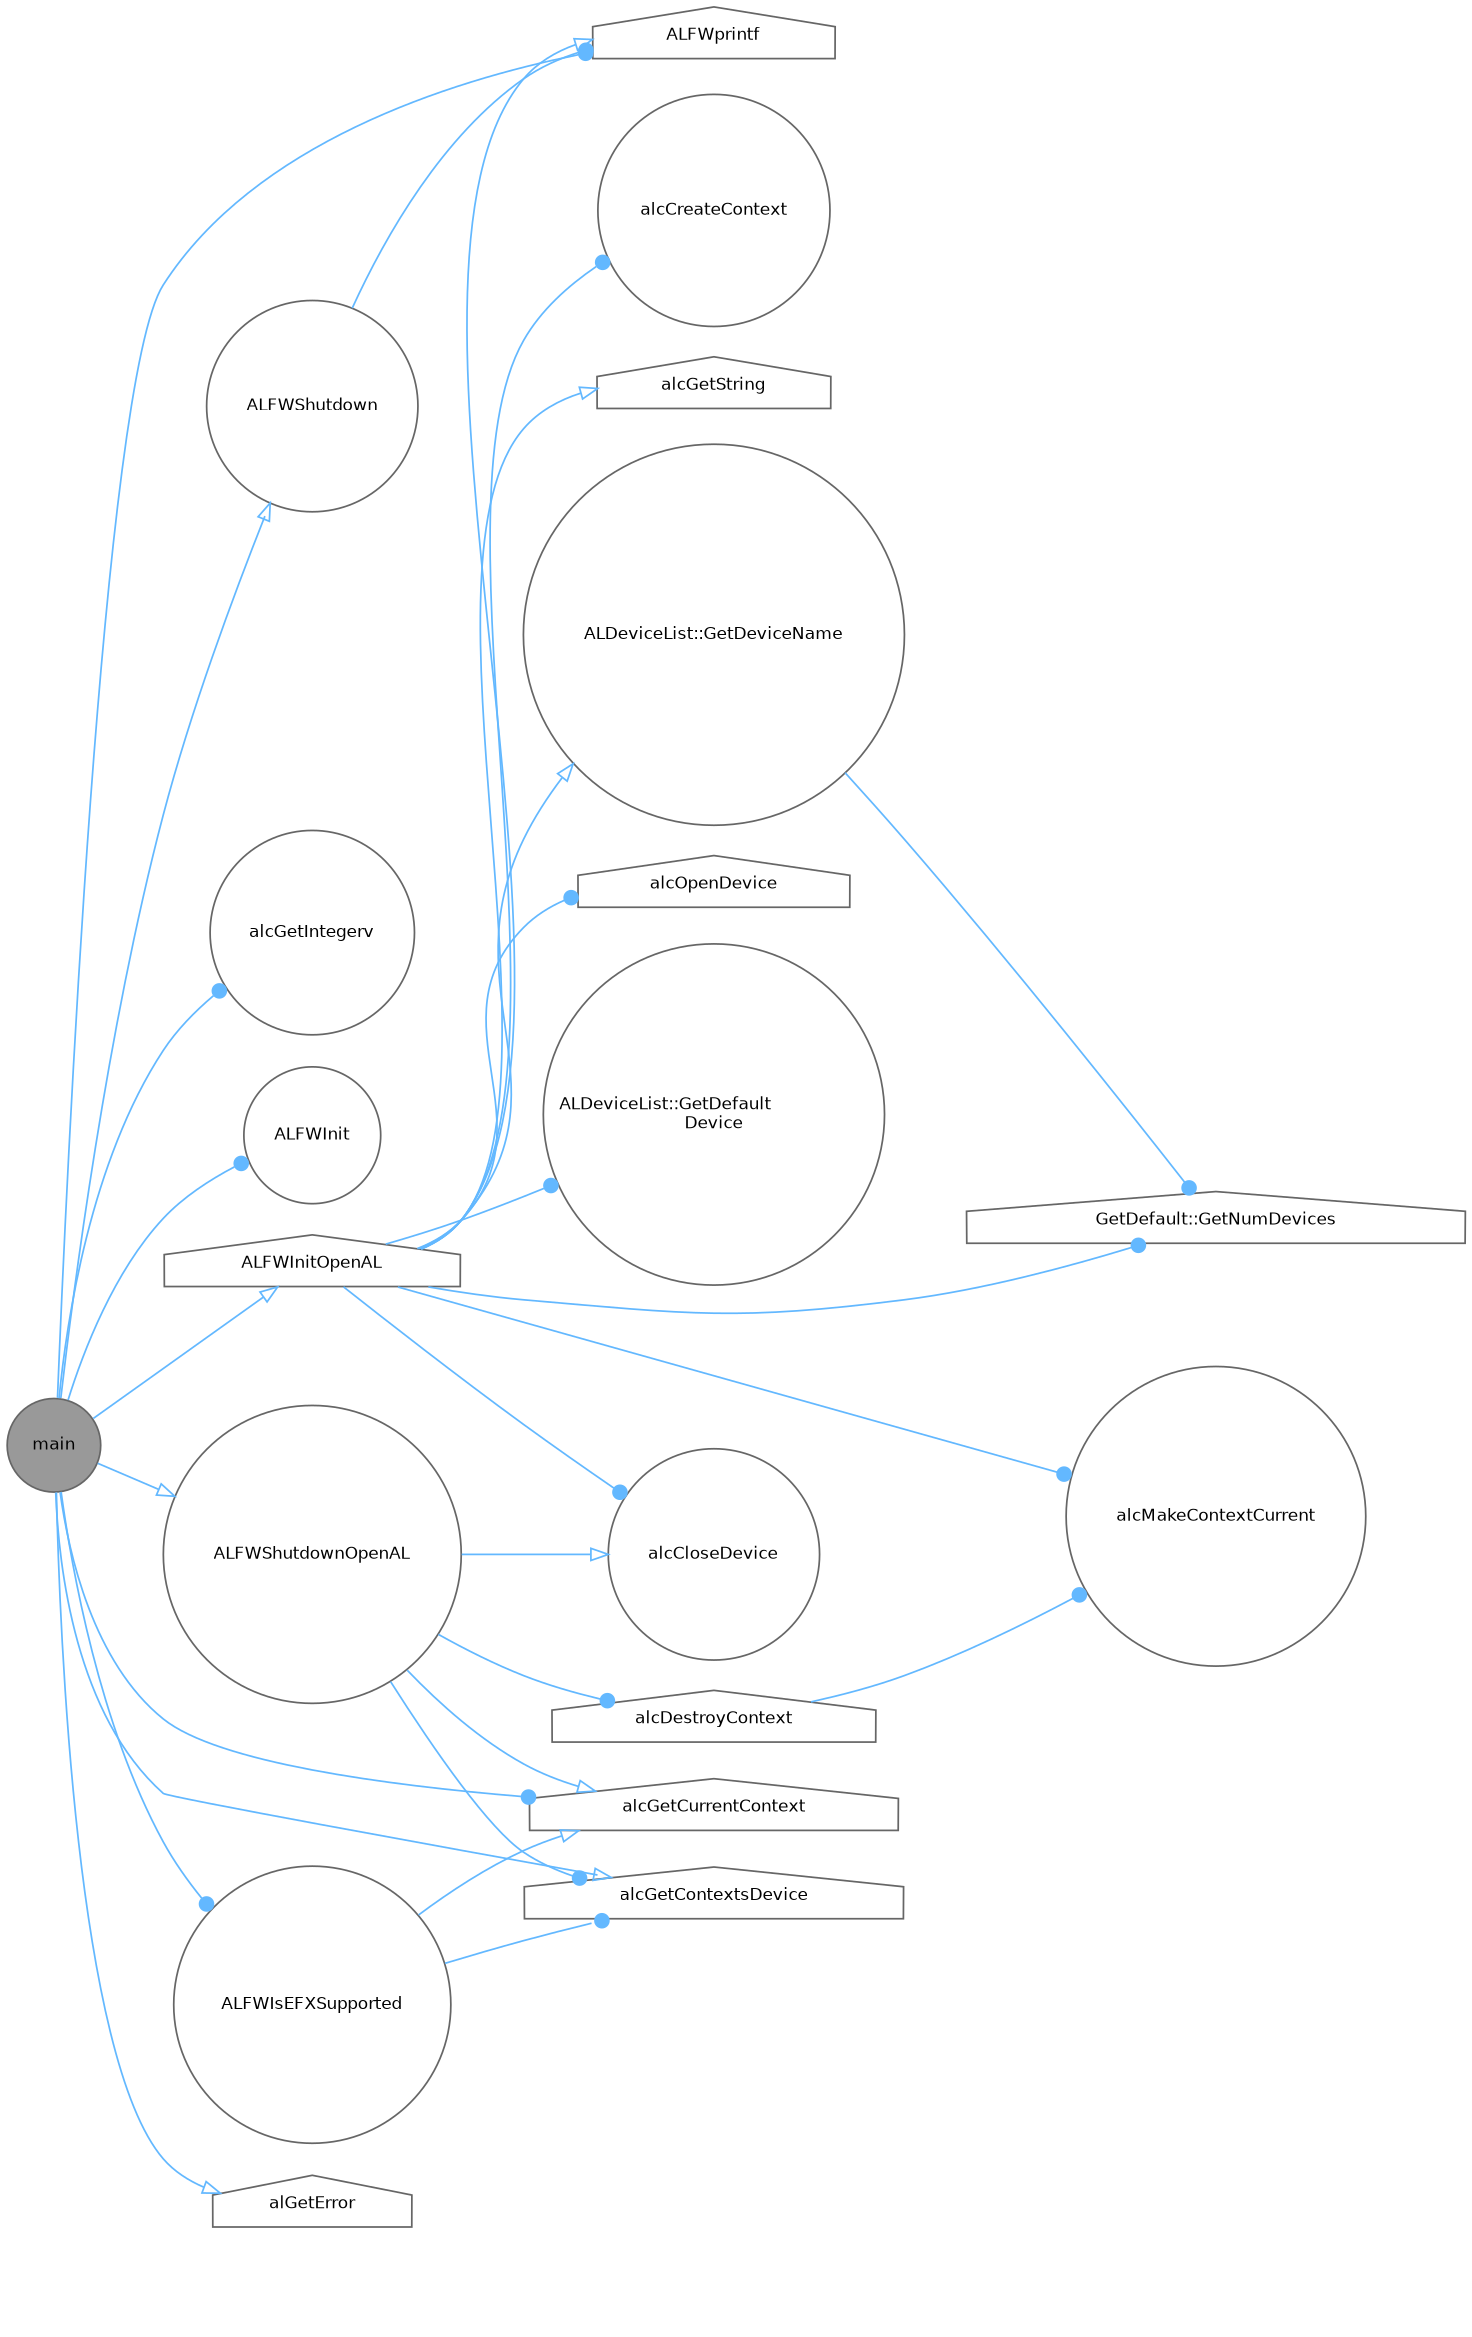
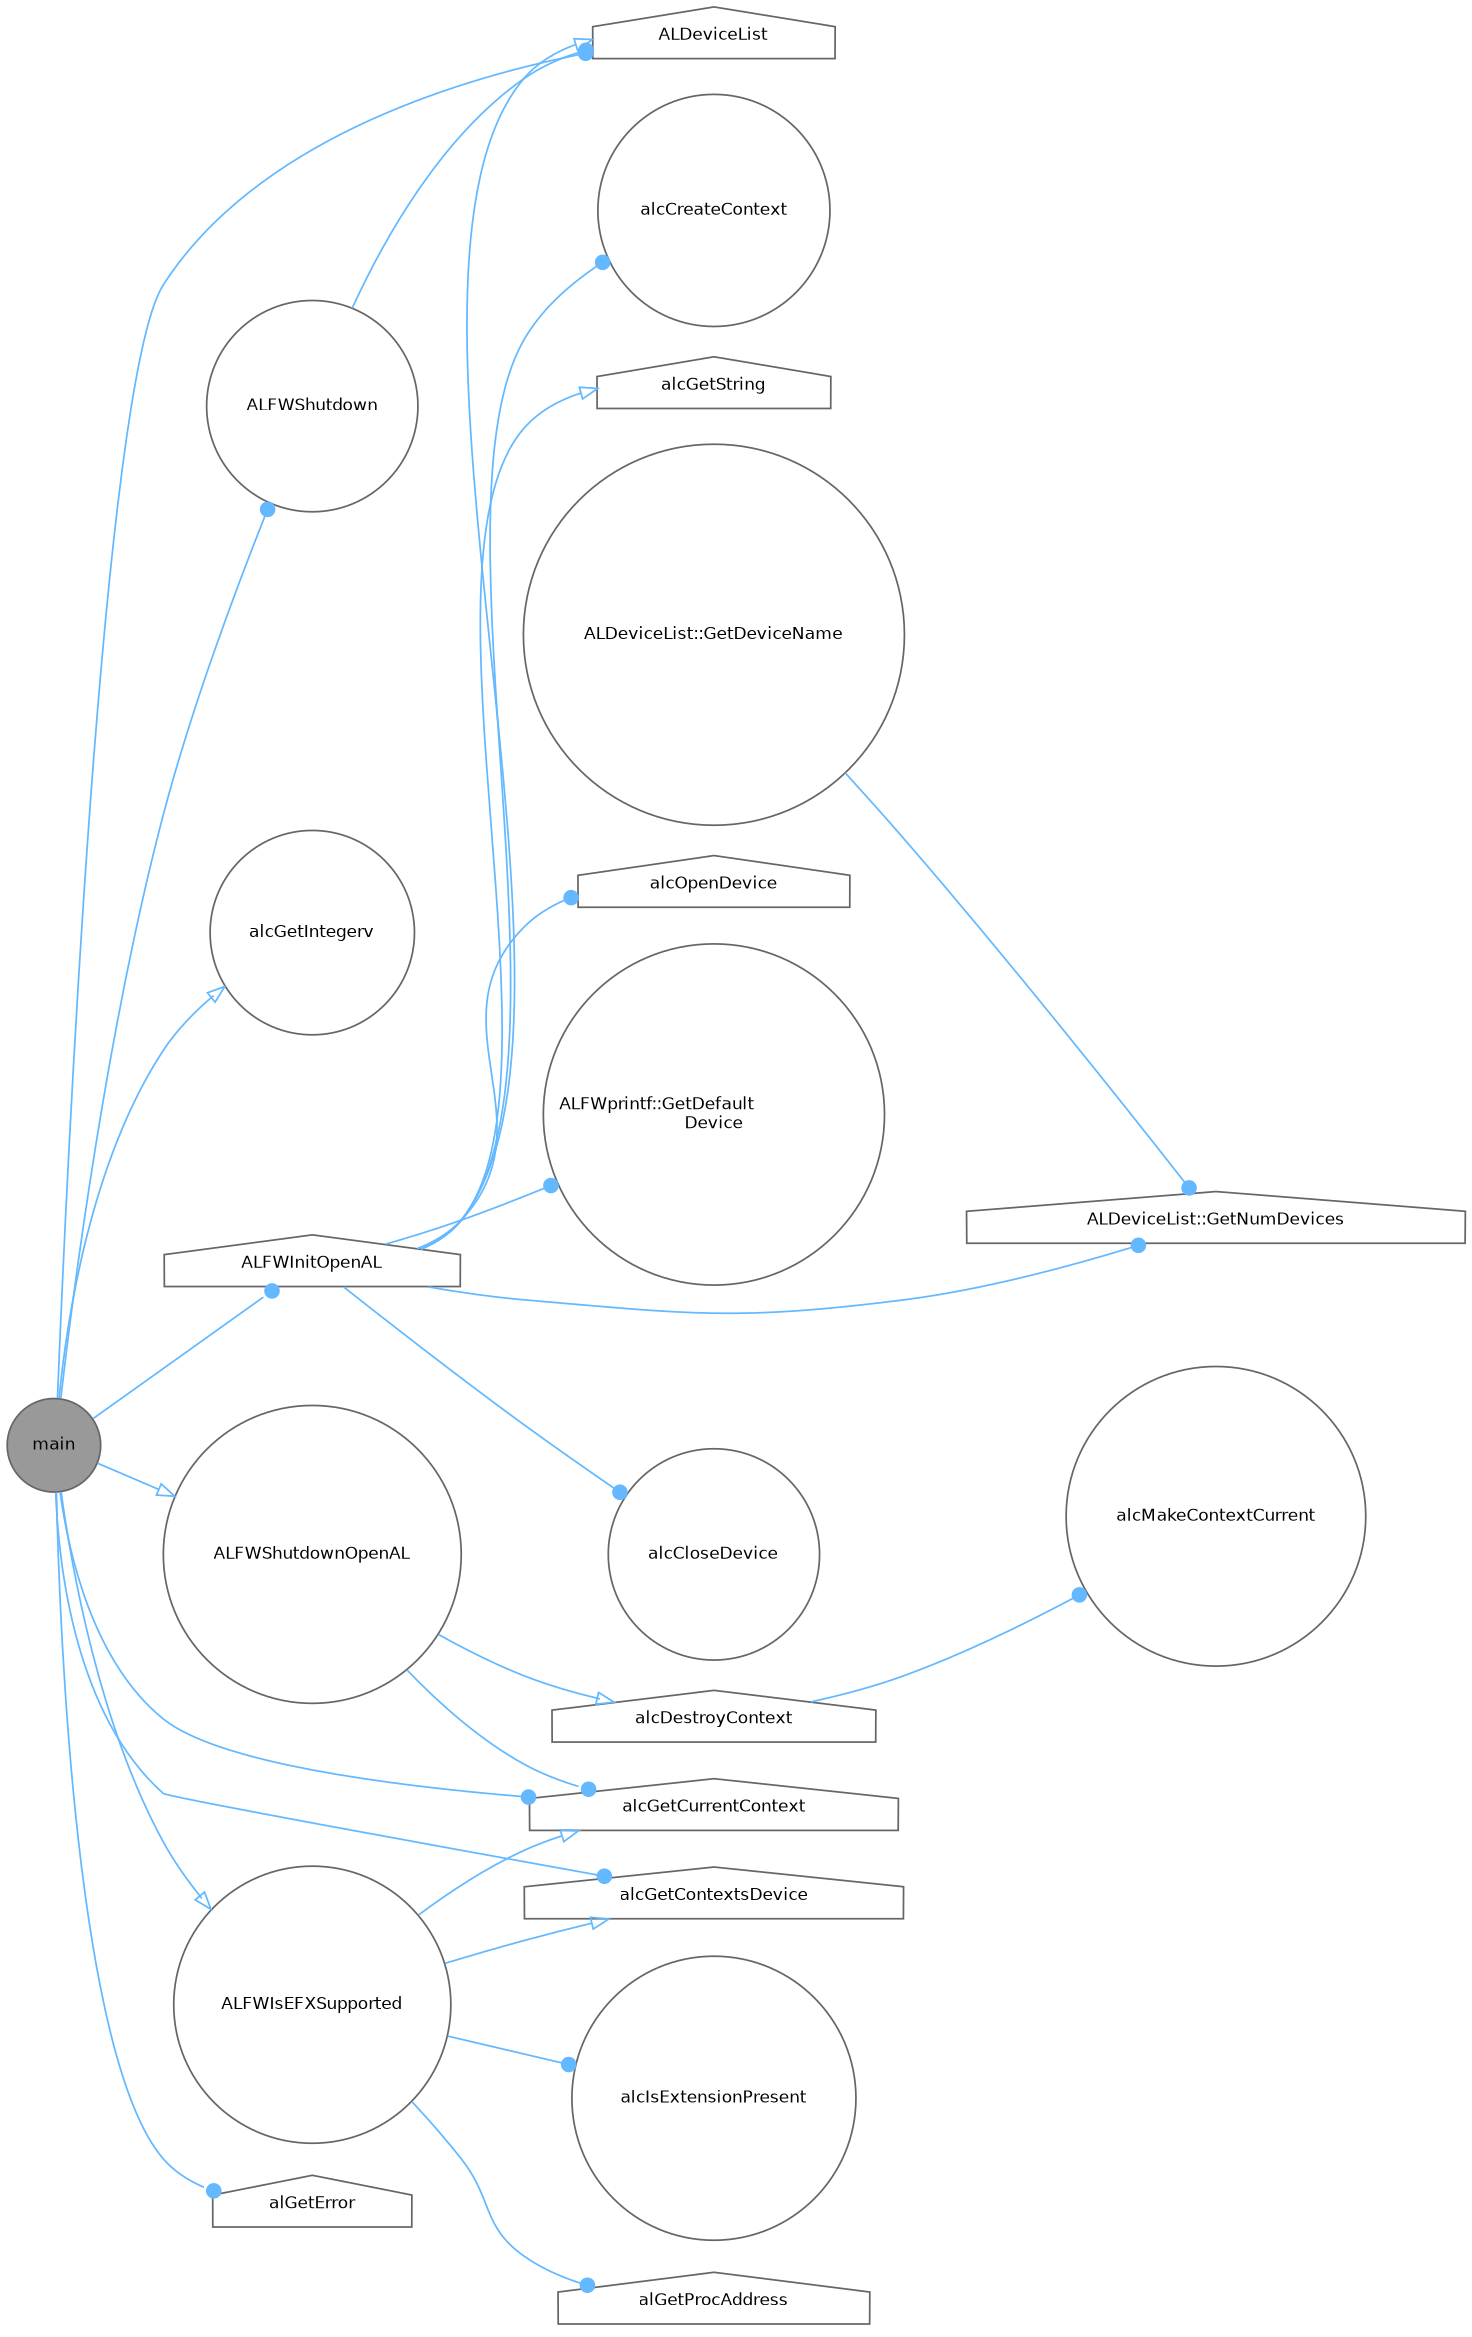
(714, 36) -> (714, 36)
(132, 950) -> (132, 950)
(505, 1024) -> none
(714, 1114) -> (714, 1114)
(312, 1135) -> none
(102, 1183) -> (102, 1183)
(1216, 1220) -> (1216, 1220)
(178, 1358) -> (178, 1358)
(728, 1380) -> none
(526, 1554) -> none
(92, 1652) -> (92, 1652)
(517, 1673) -> (517, 1673)
(486, 1739) -> (486, 1739)
(476, 1804) -> none
(219, 1805) -> (219, 1805)
(81, 1857) -> (81, 1857)
(518, 1942) -> (518, 1942)
none -> (714, 2098)
none -> (714, 2301)
